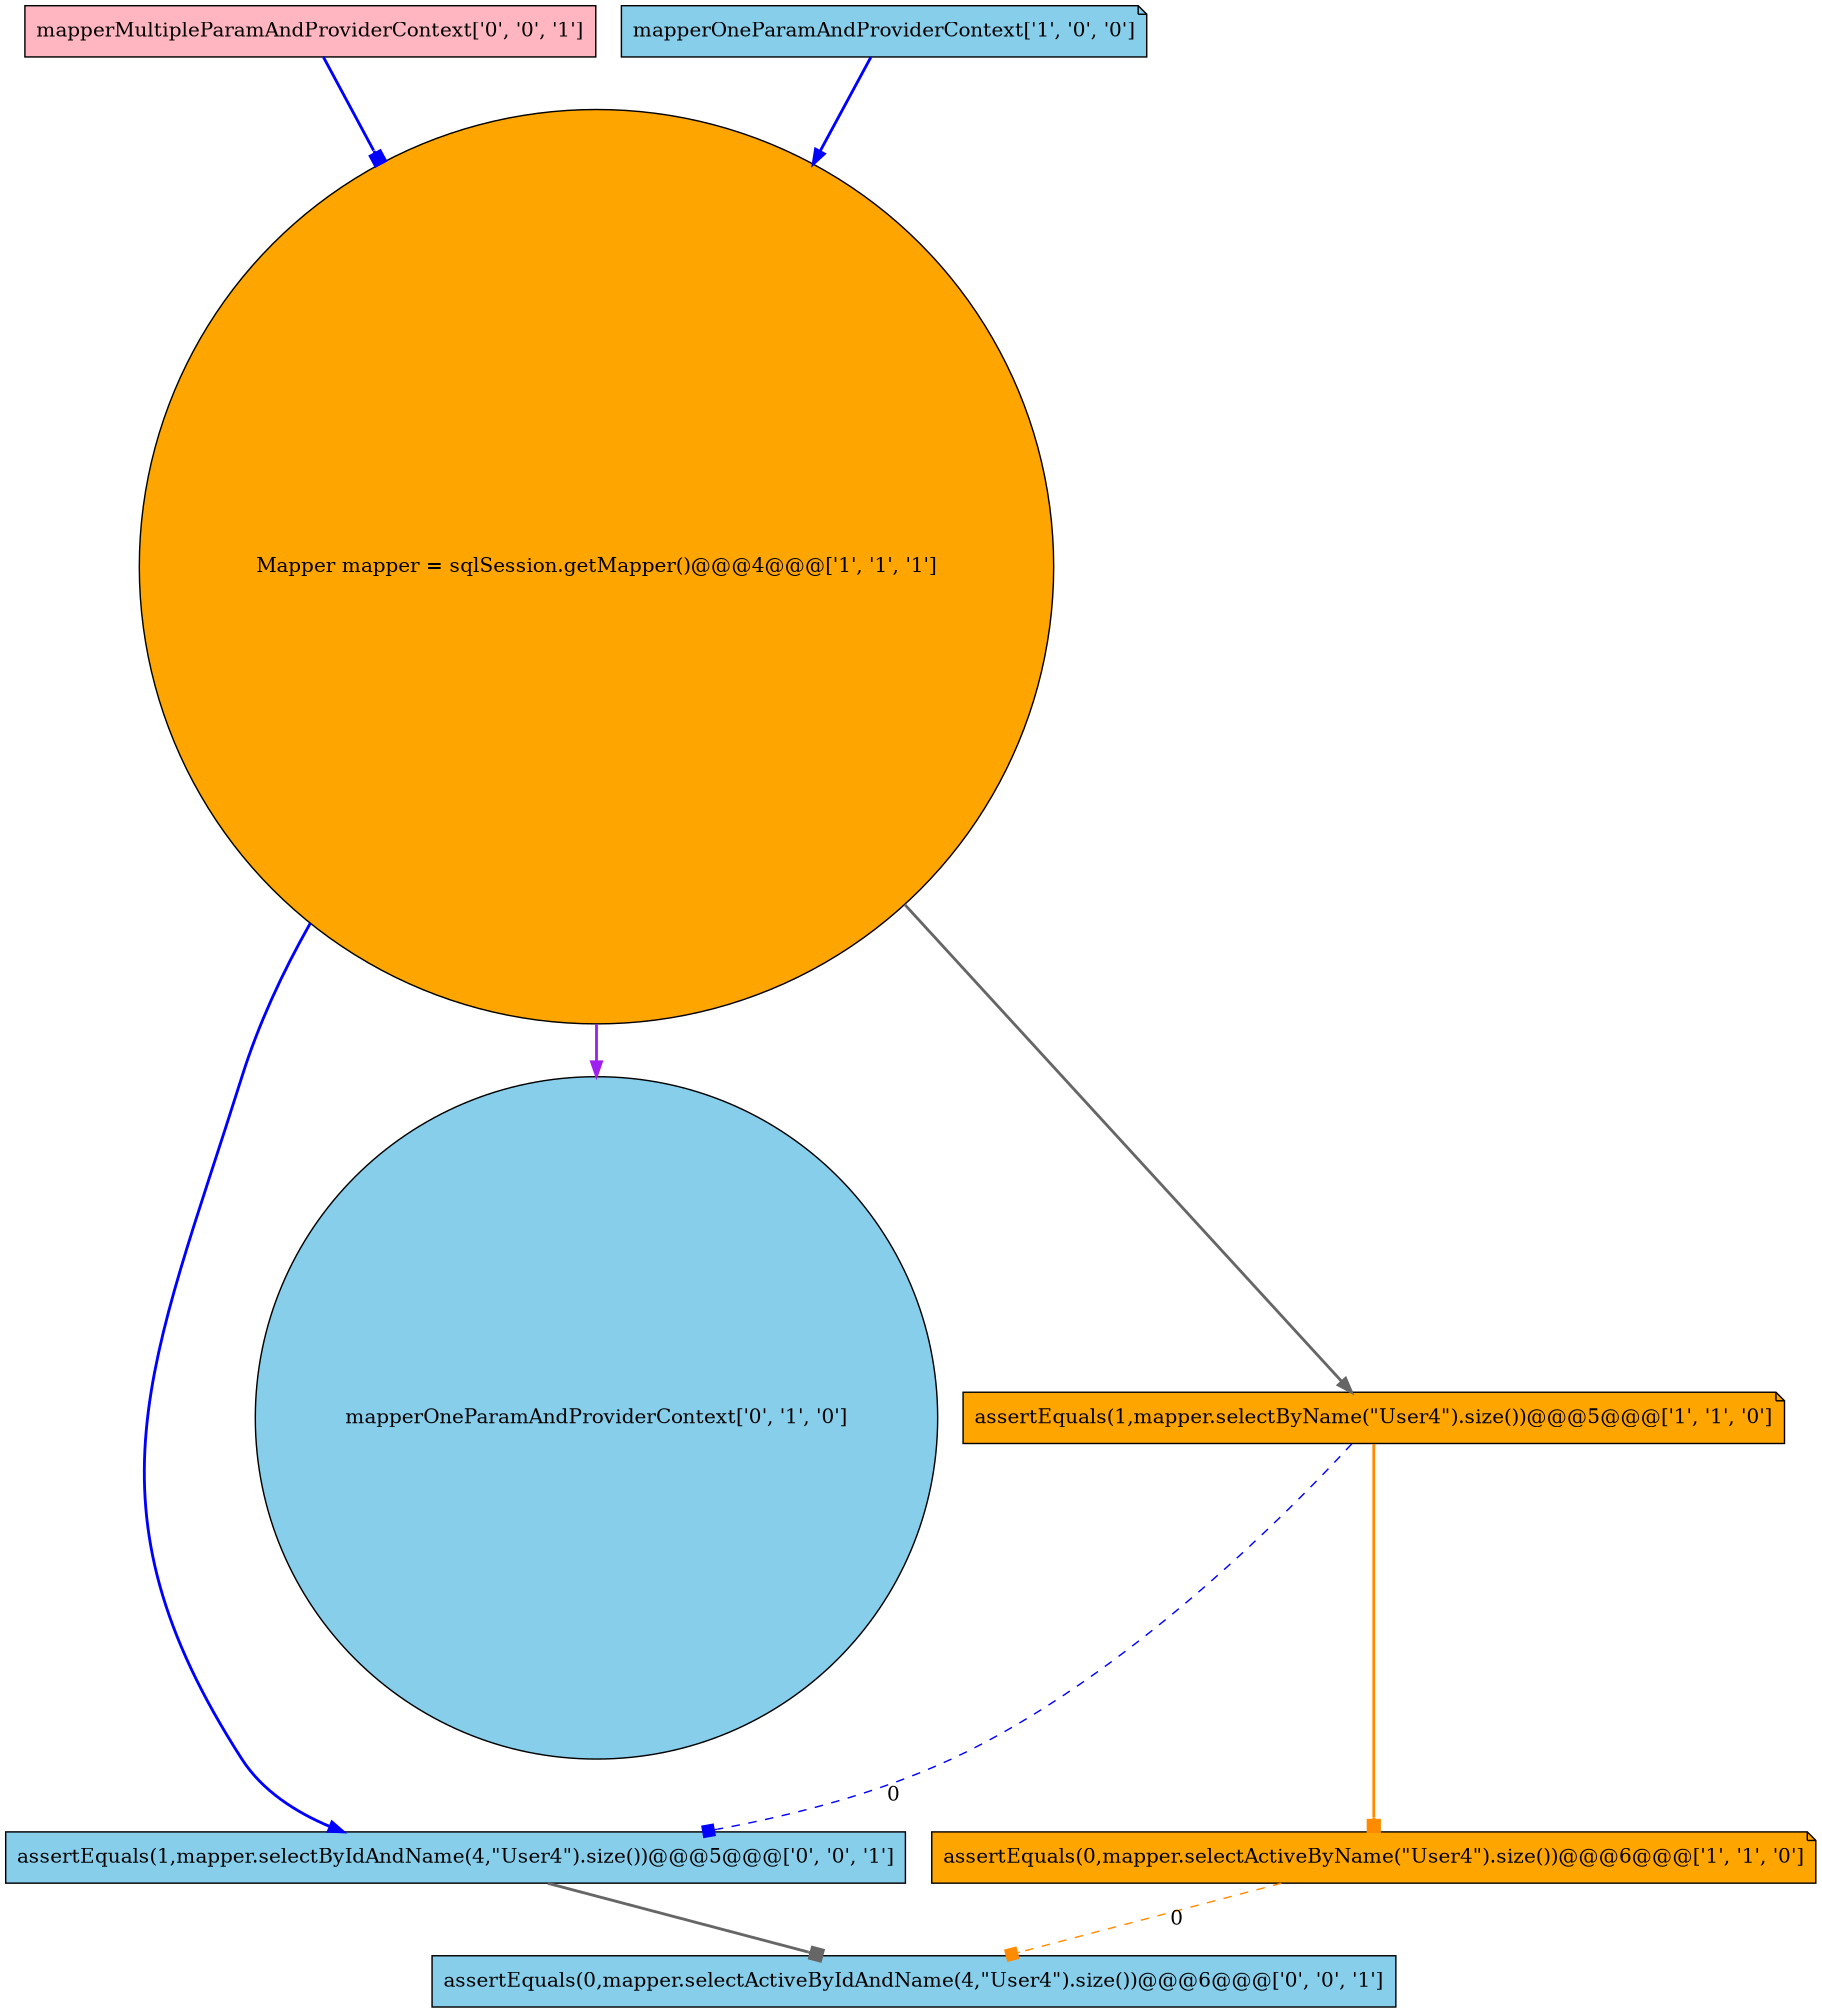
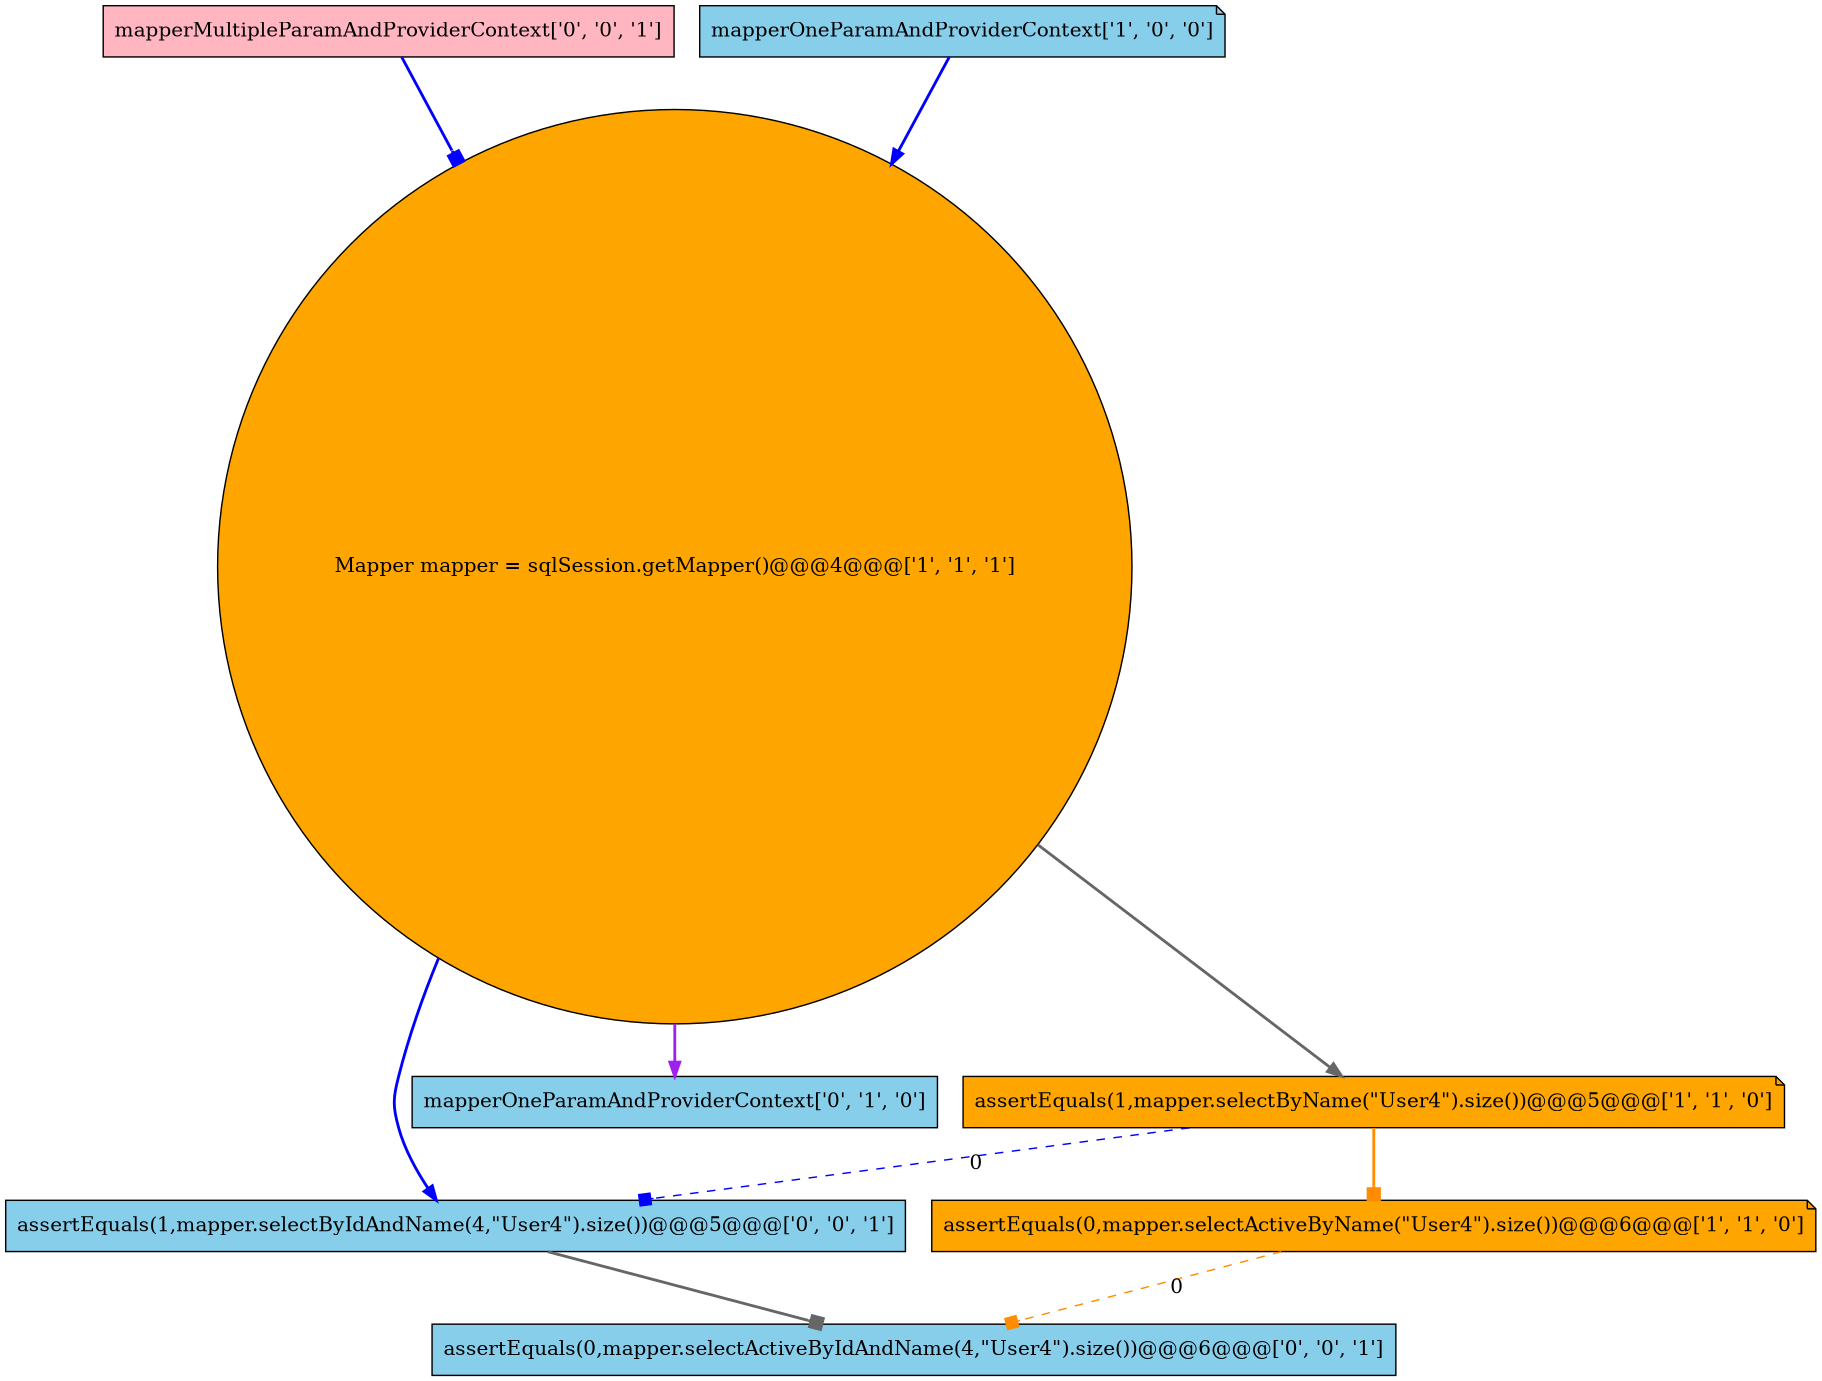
(596, 1418) -> (675, 1102)
